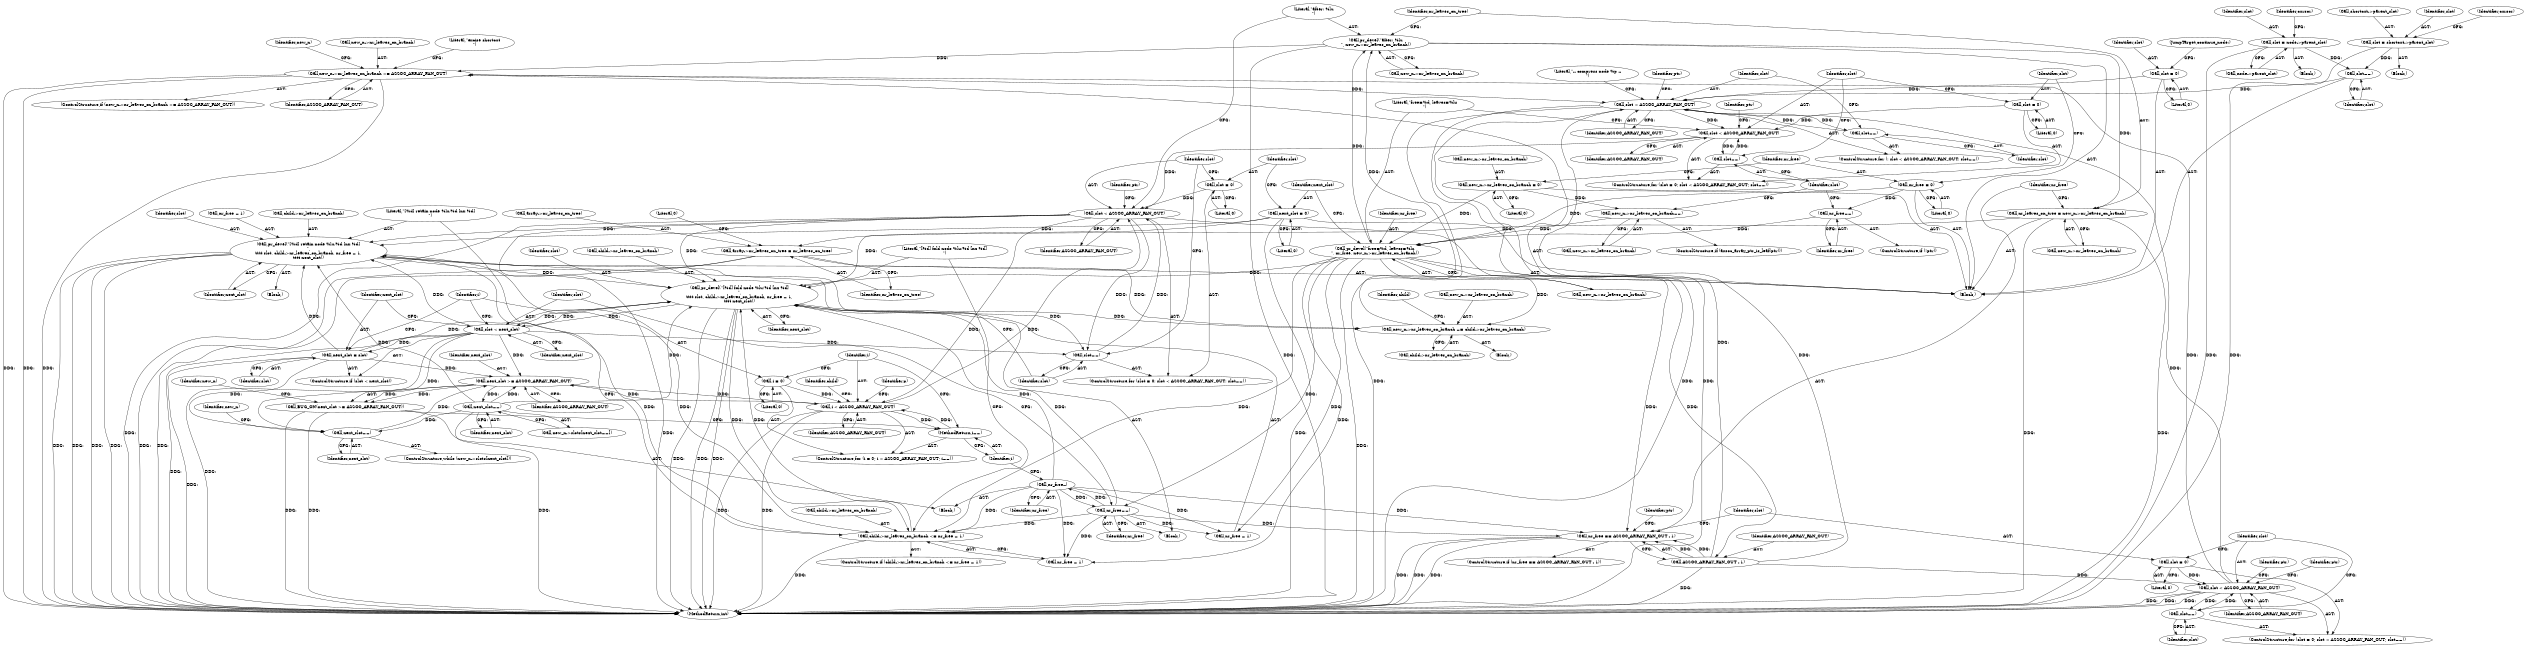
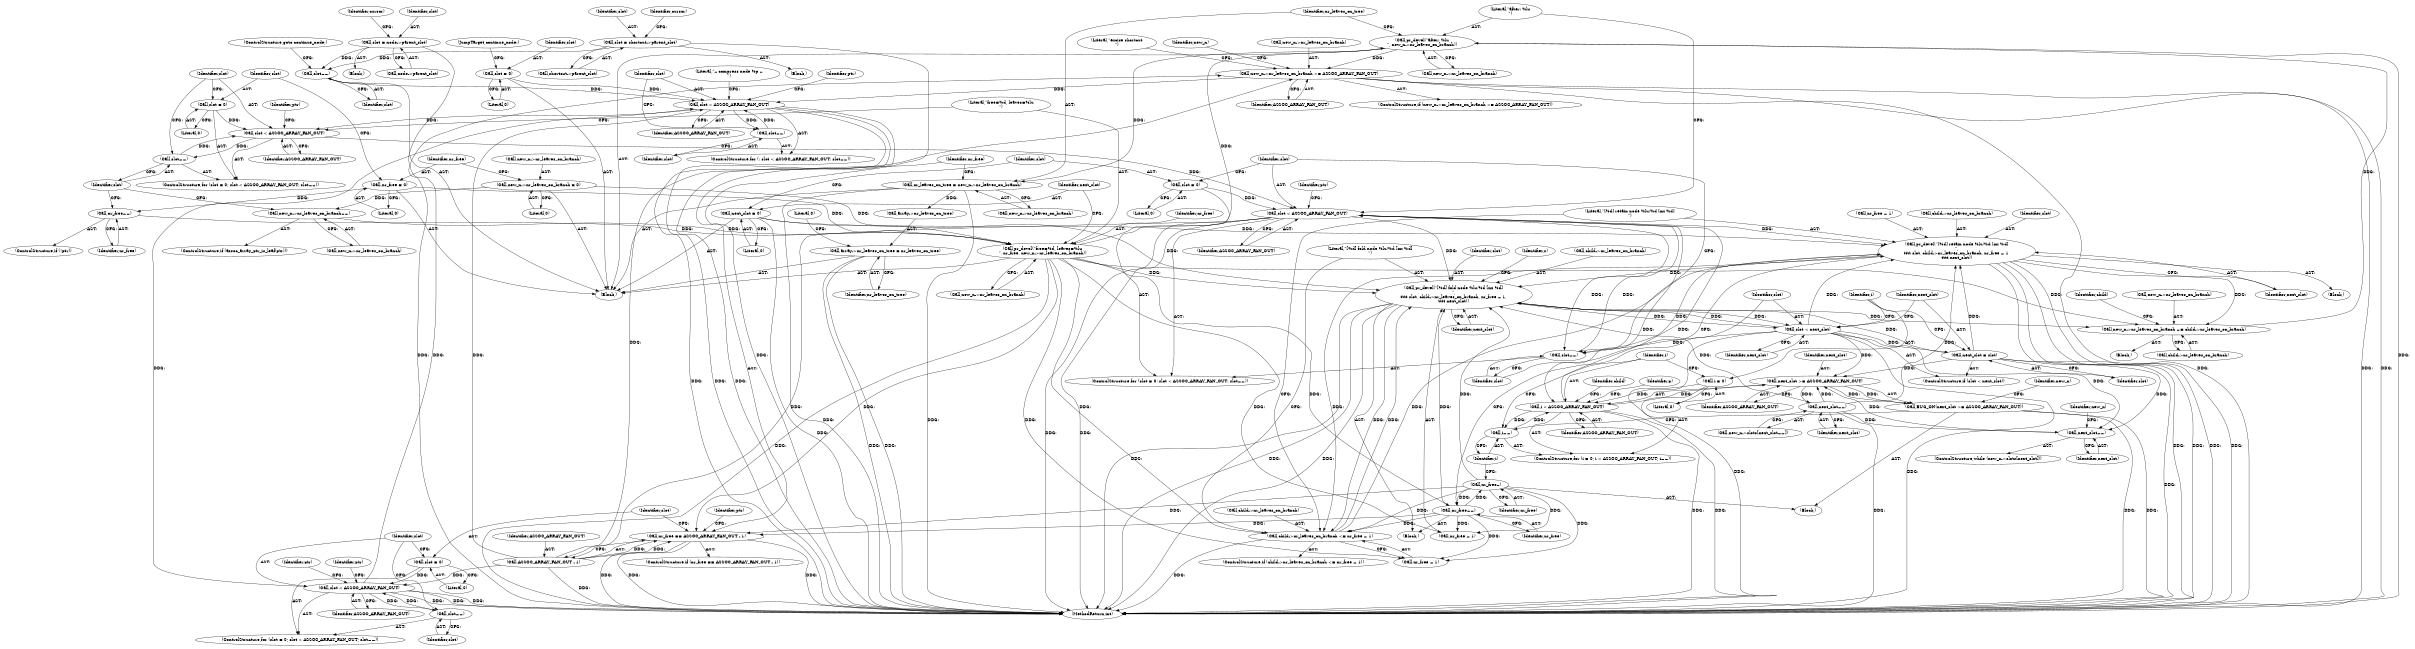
none -> (286, 43)
none -> (588, 53)
(1441, 230) -> (942, 199)
none -> (1535, 251)
(724, 394) -> (1661, 394)
(960, 433) -> (1502, 433)
